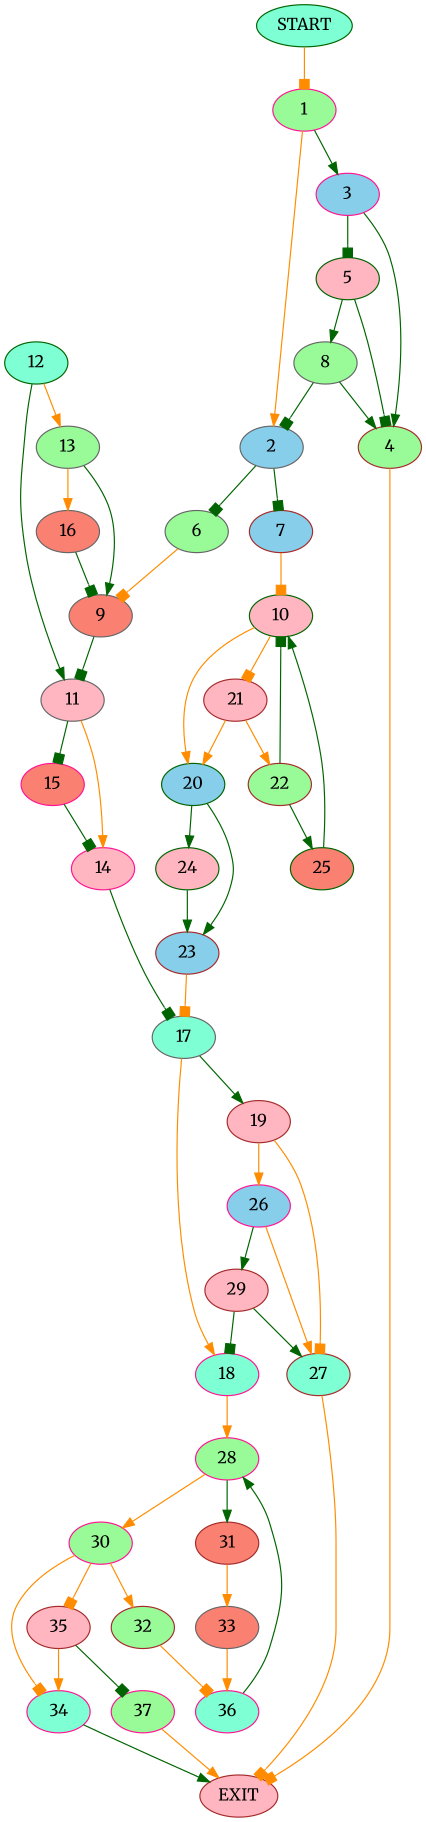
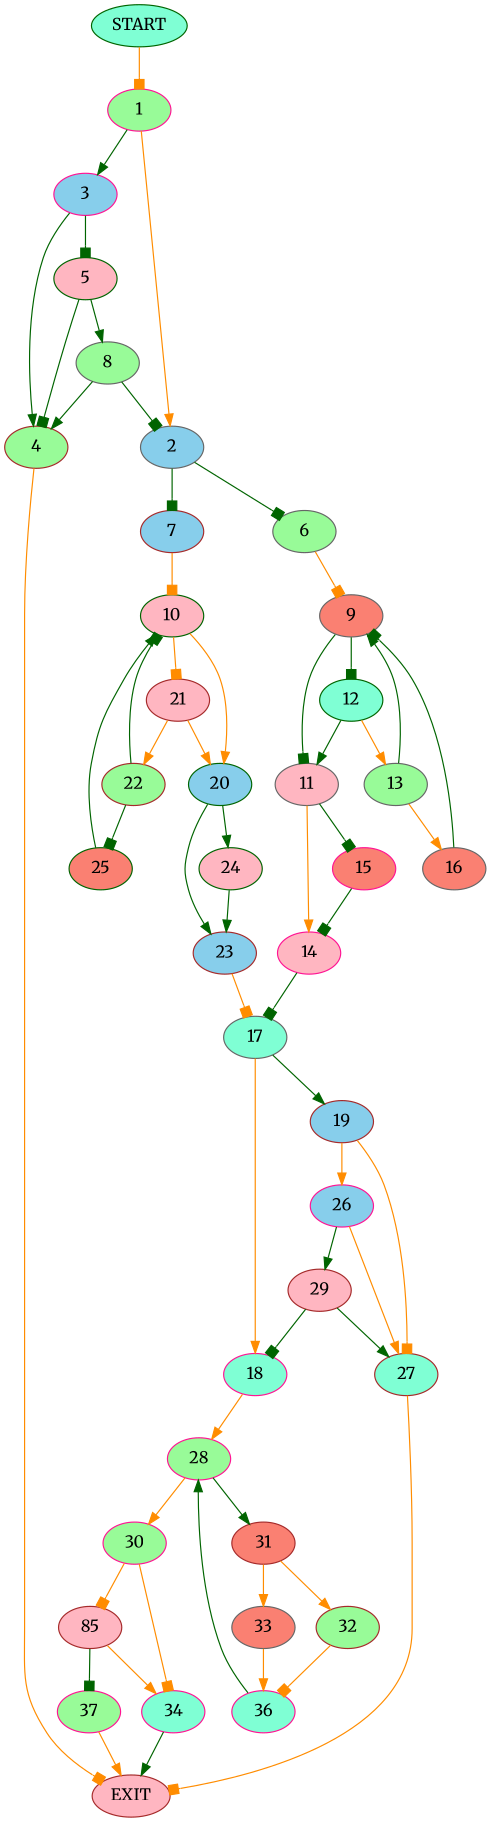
none -> (351, 652)
(298, 821) -> (119, 821)
(259, 1122) -> (342, 1122)
(119, 1580) -> (301, 1581)
(59, 1627) -> (90, 1627)
